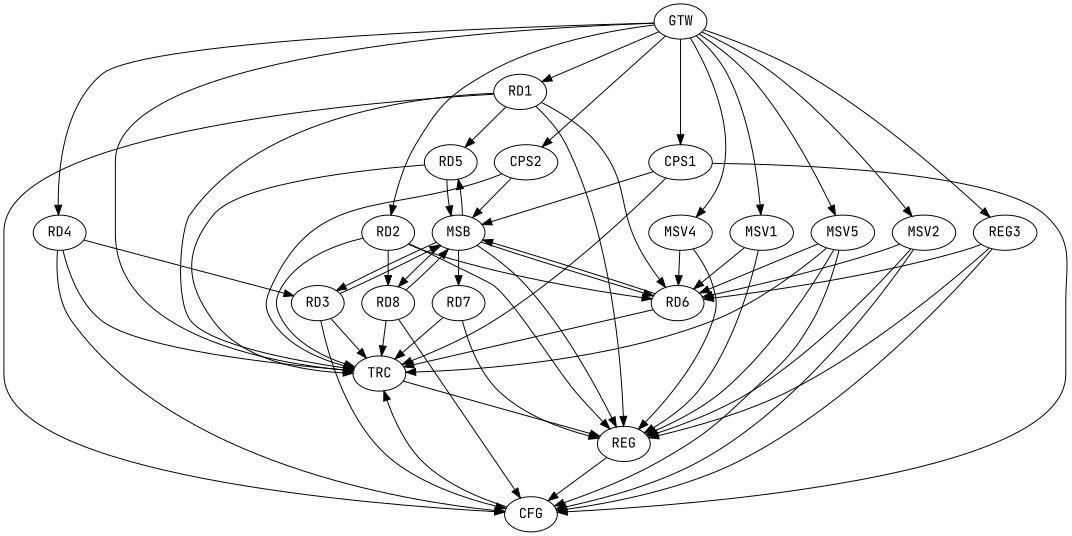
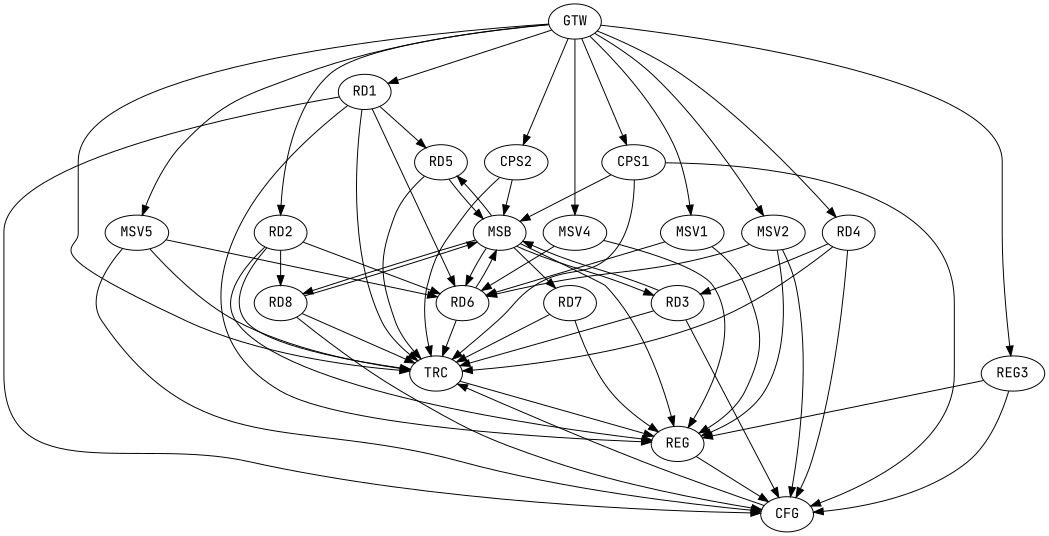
(849, 277) -> none
(759, 355) -> none
